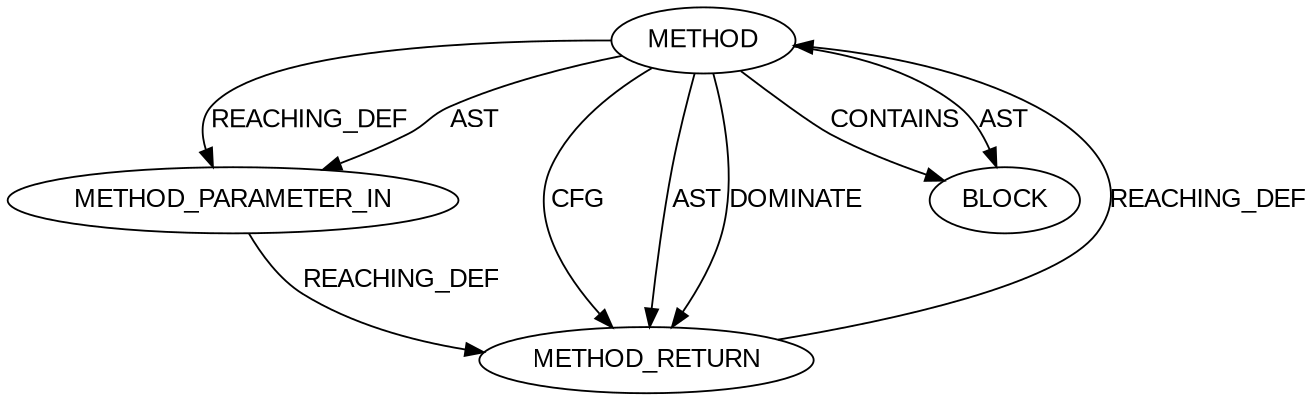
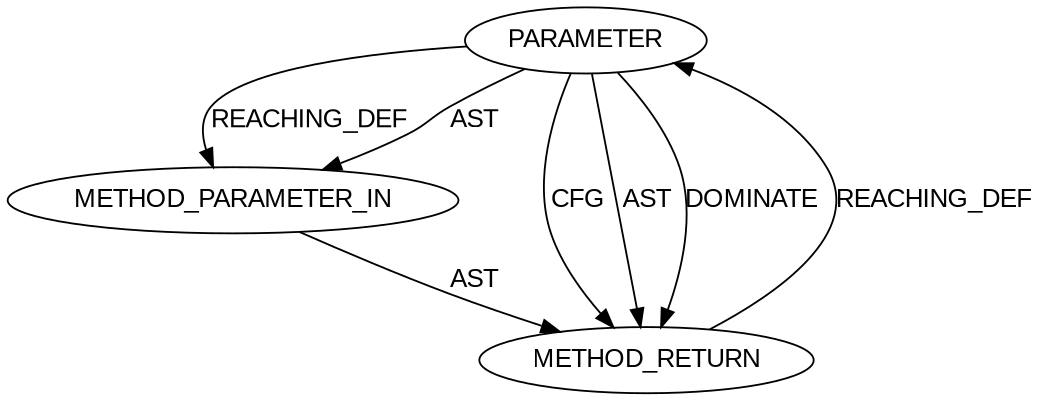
(703, 40) -> (586, 40)
(1005, 200) -> none
(401, 280) -> (475, 280)
